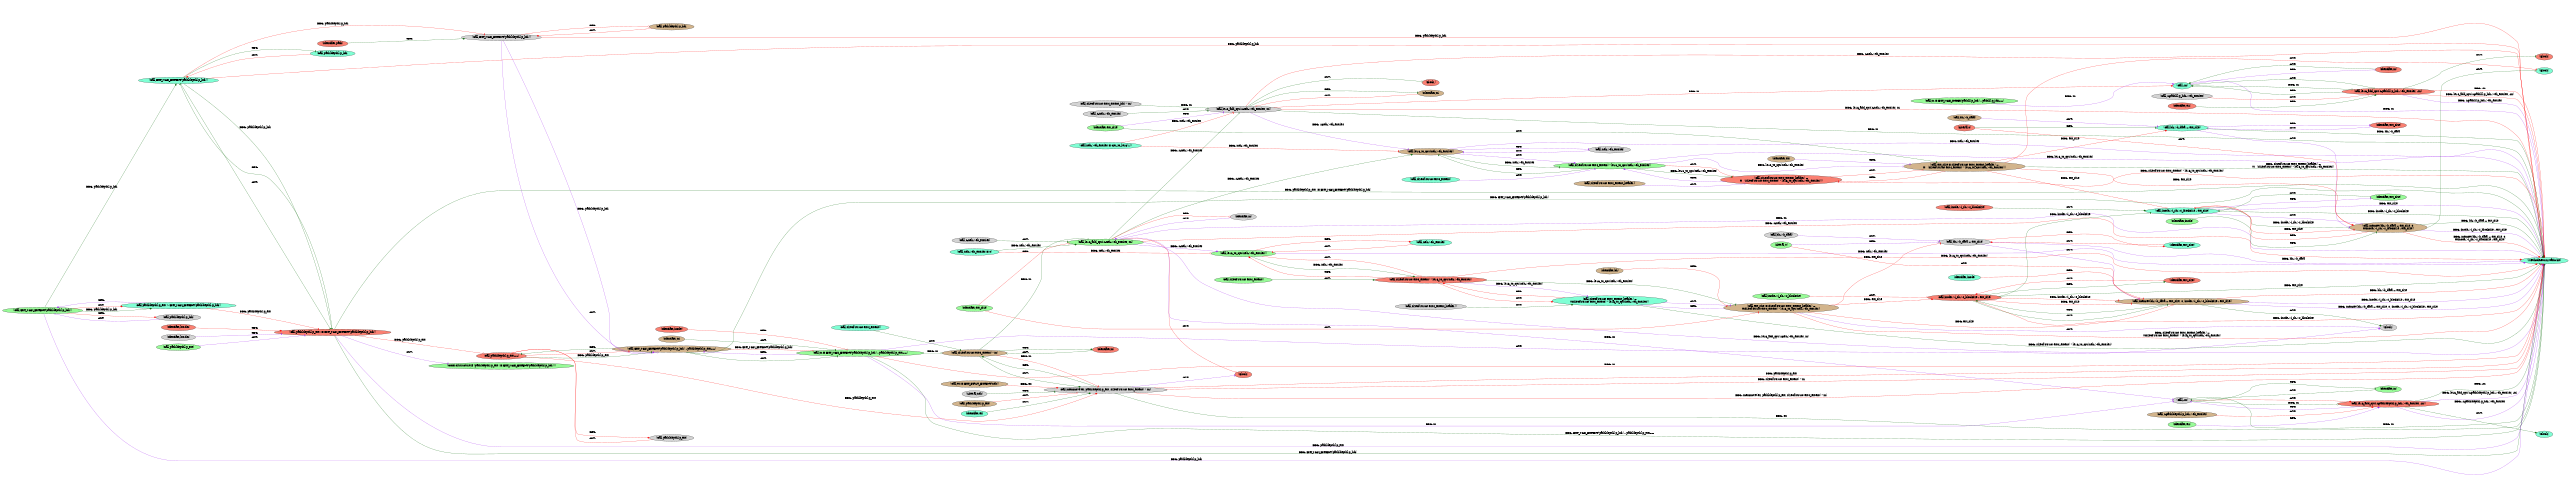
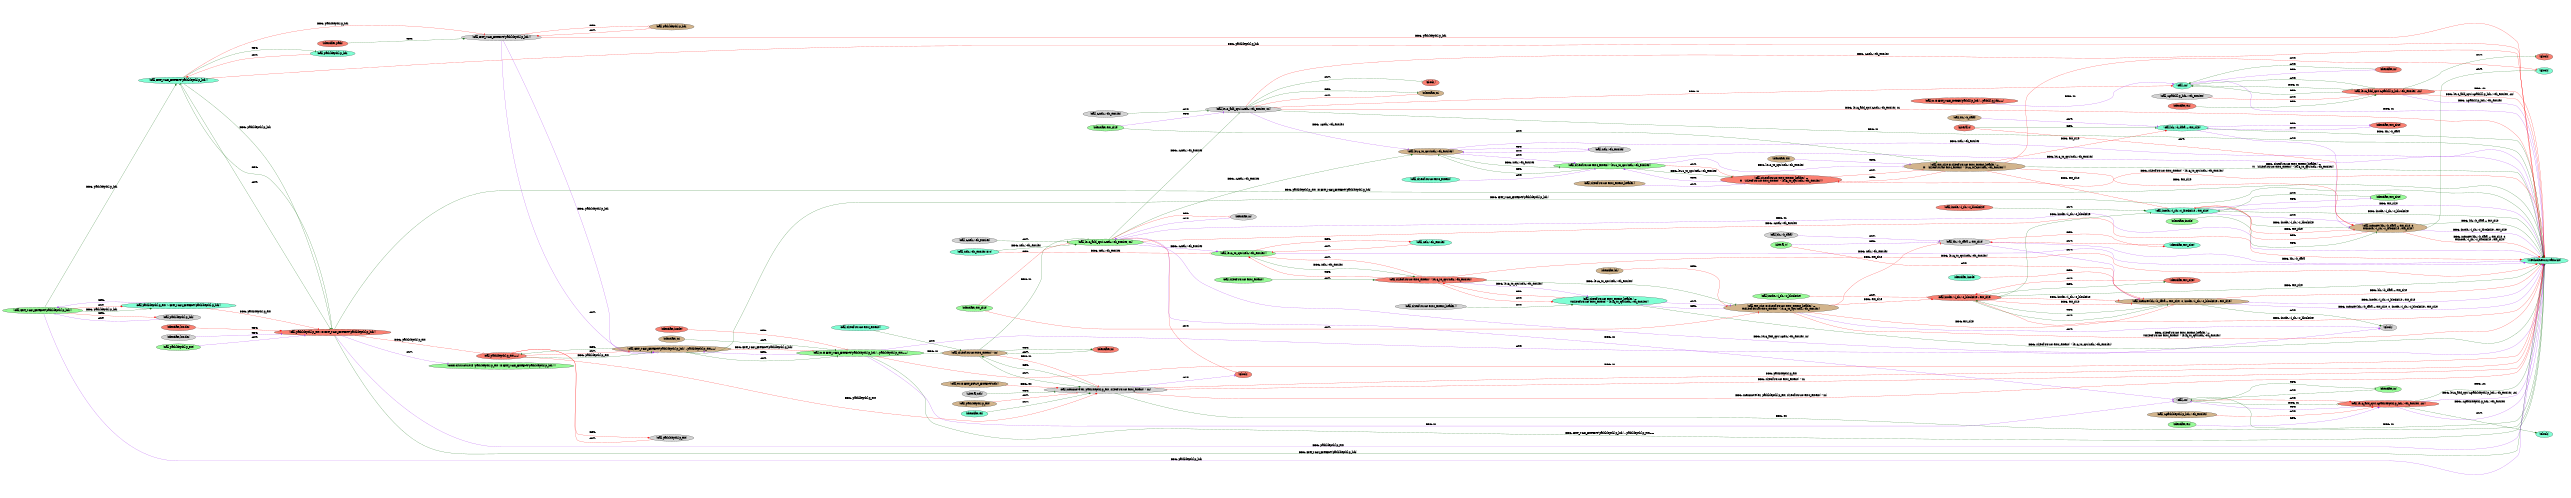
(1964, 101) -> (1964, 101)
(1106, 104) -> none
(1106, 146) -> none
